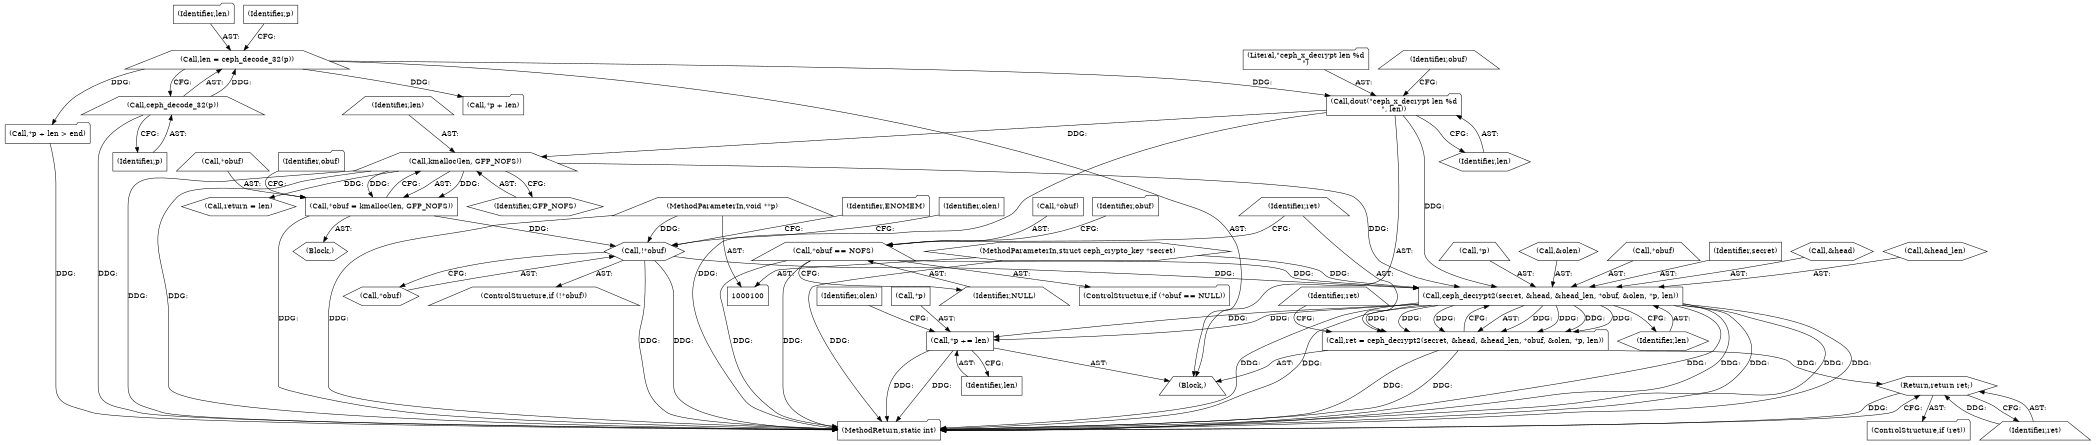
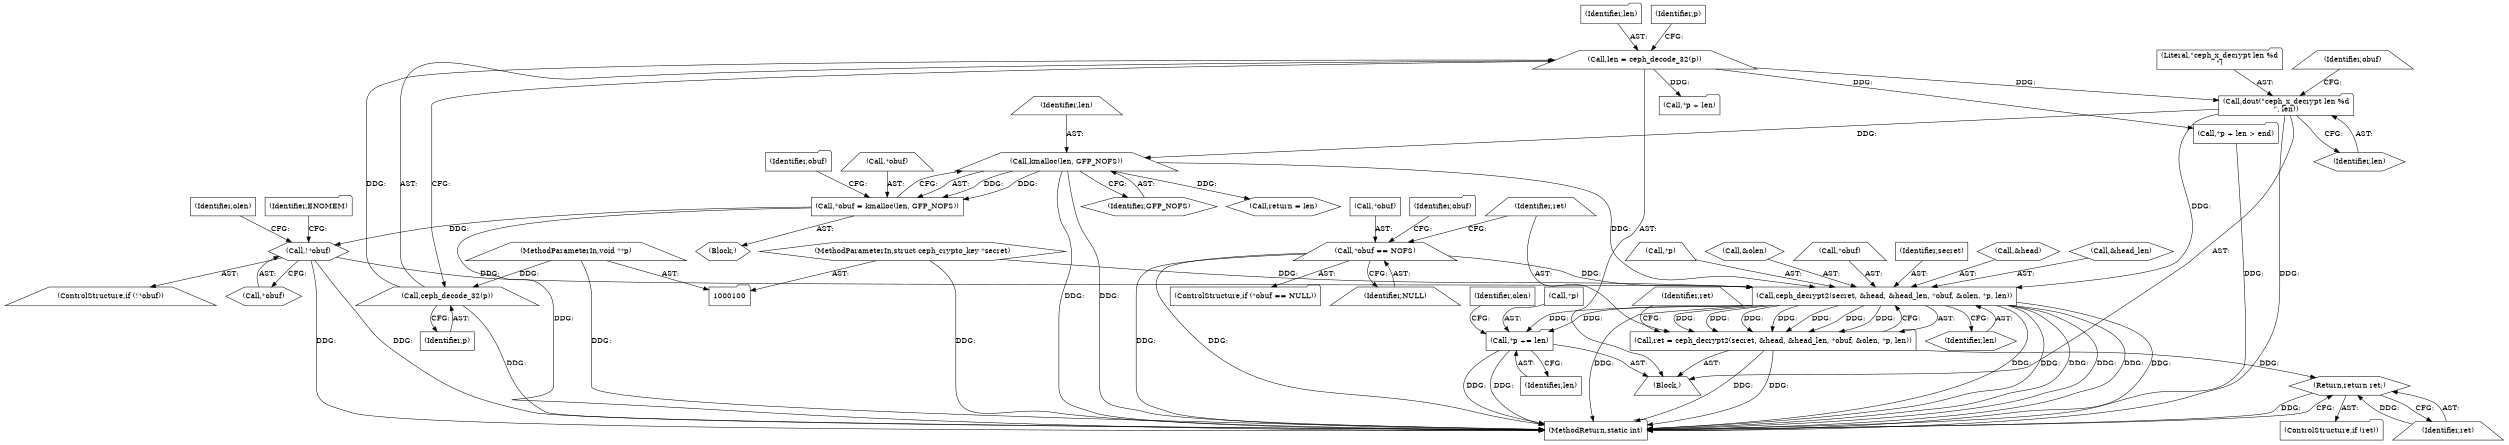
(662, 224) -> (514, 273)
(960, 341) -> (1520, 341)
